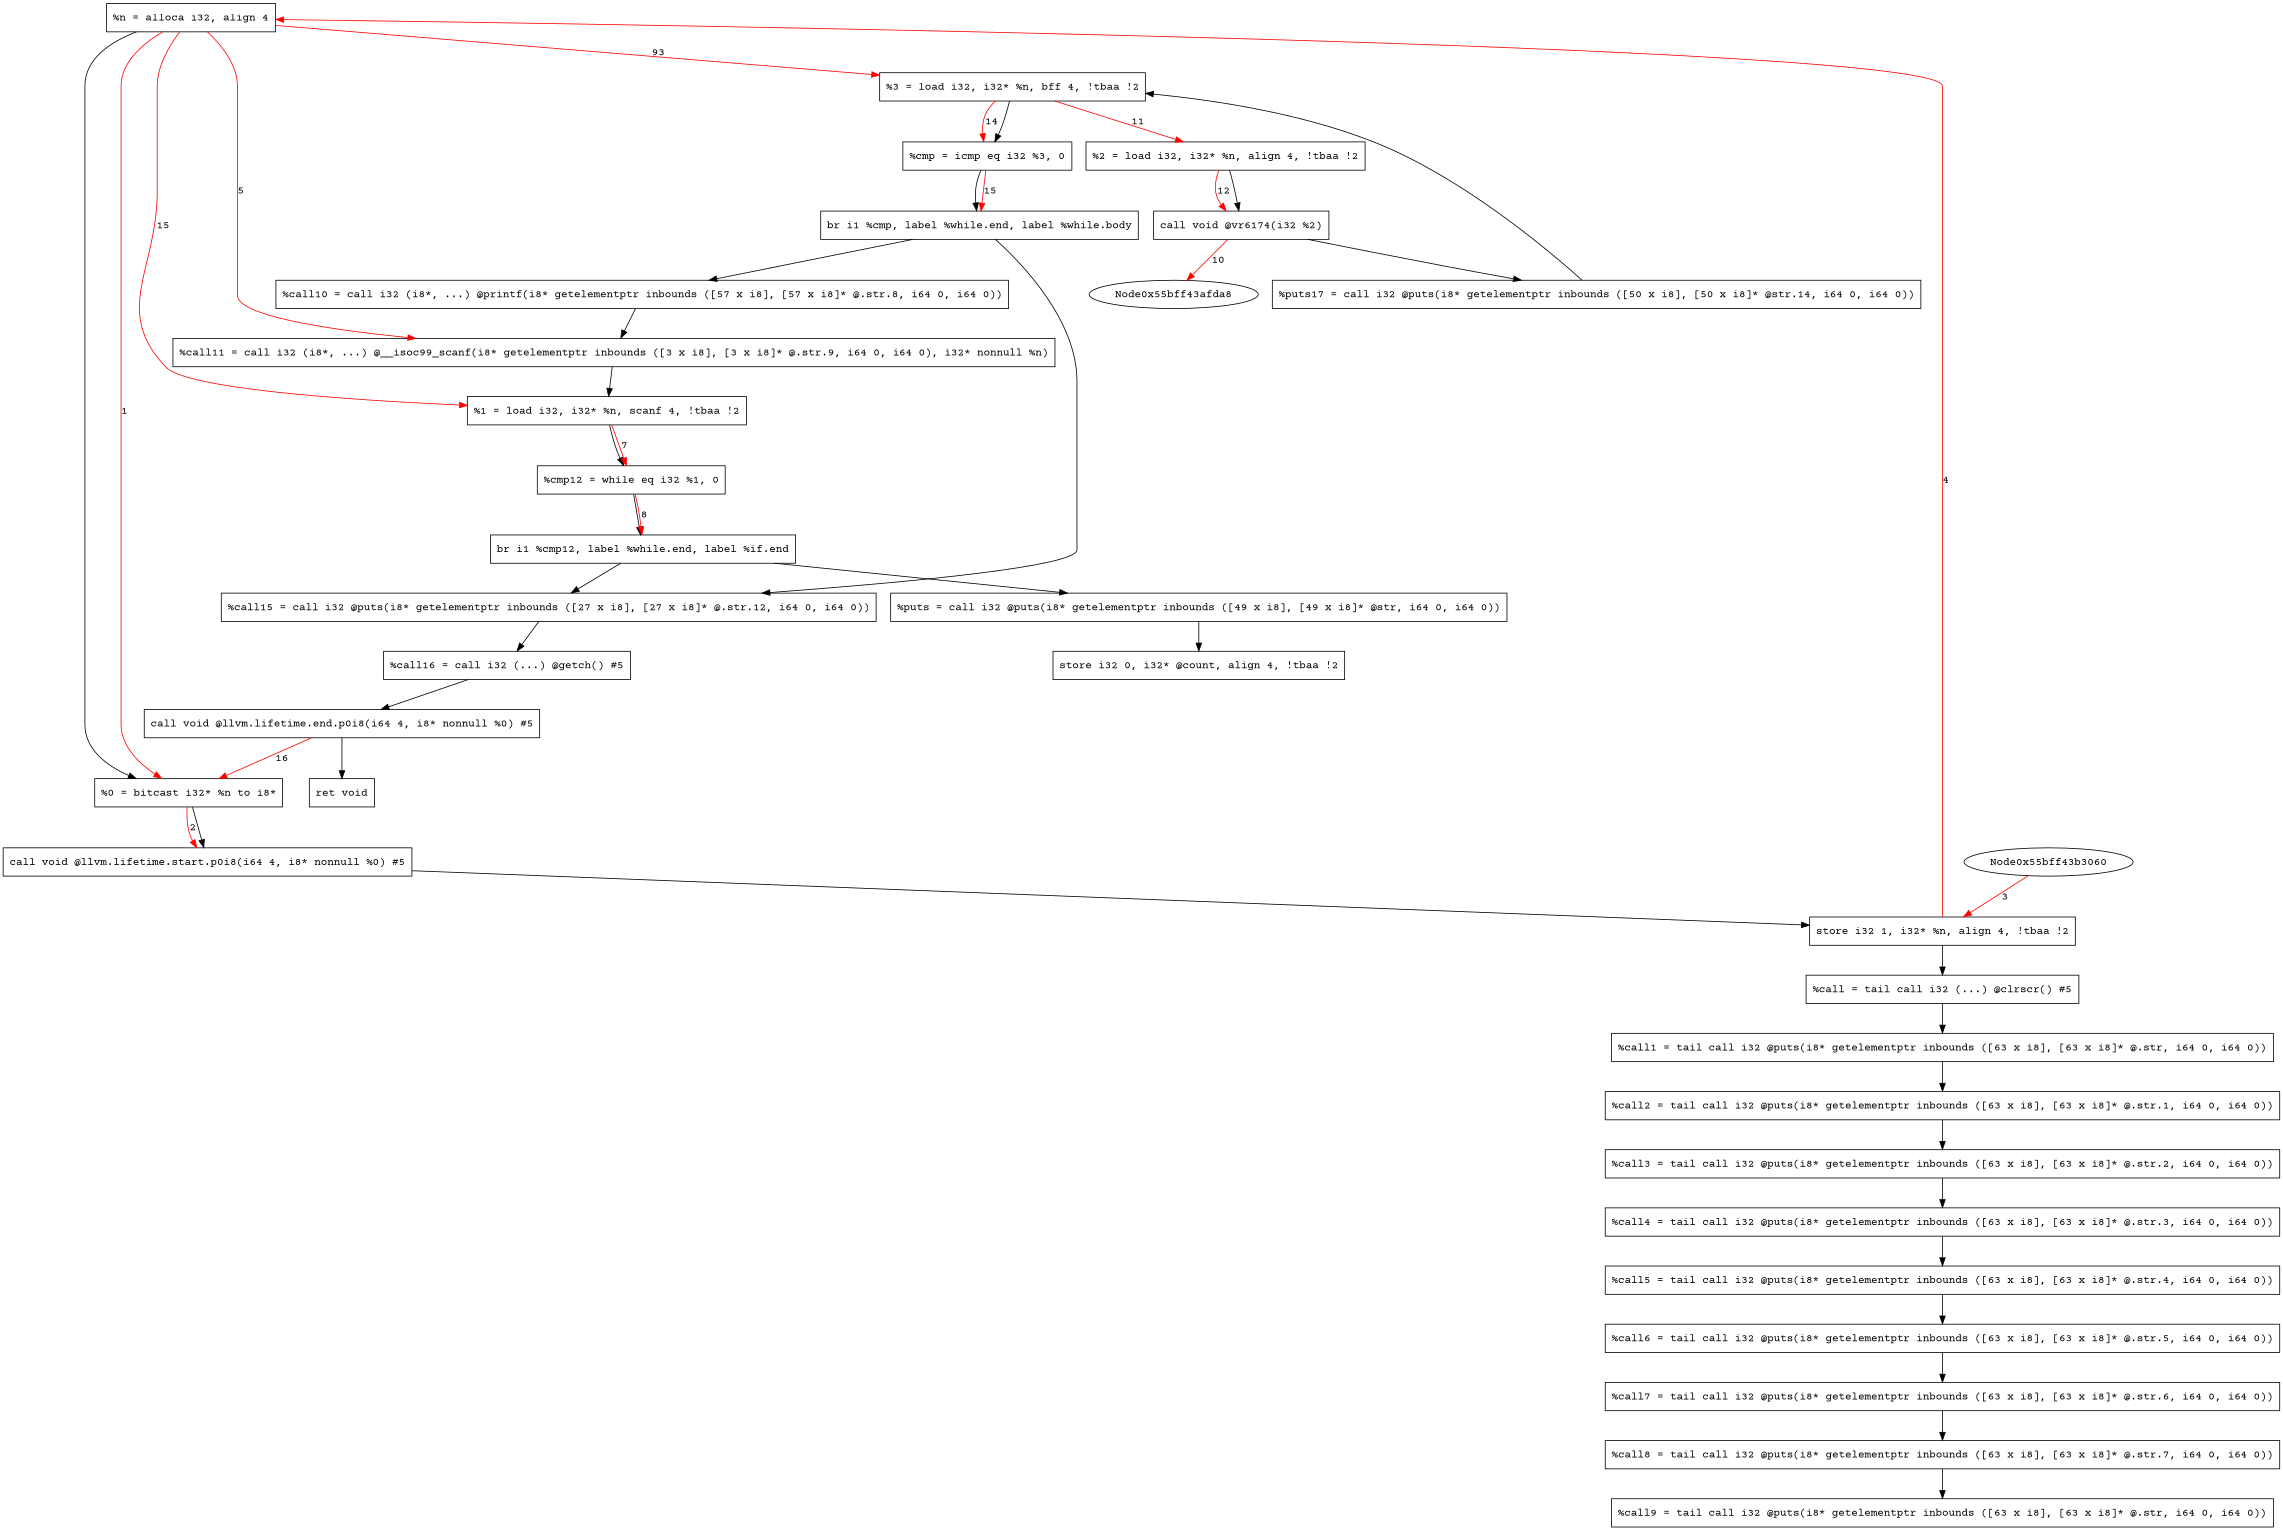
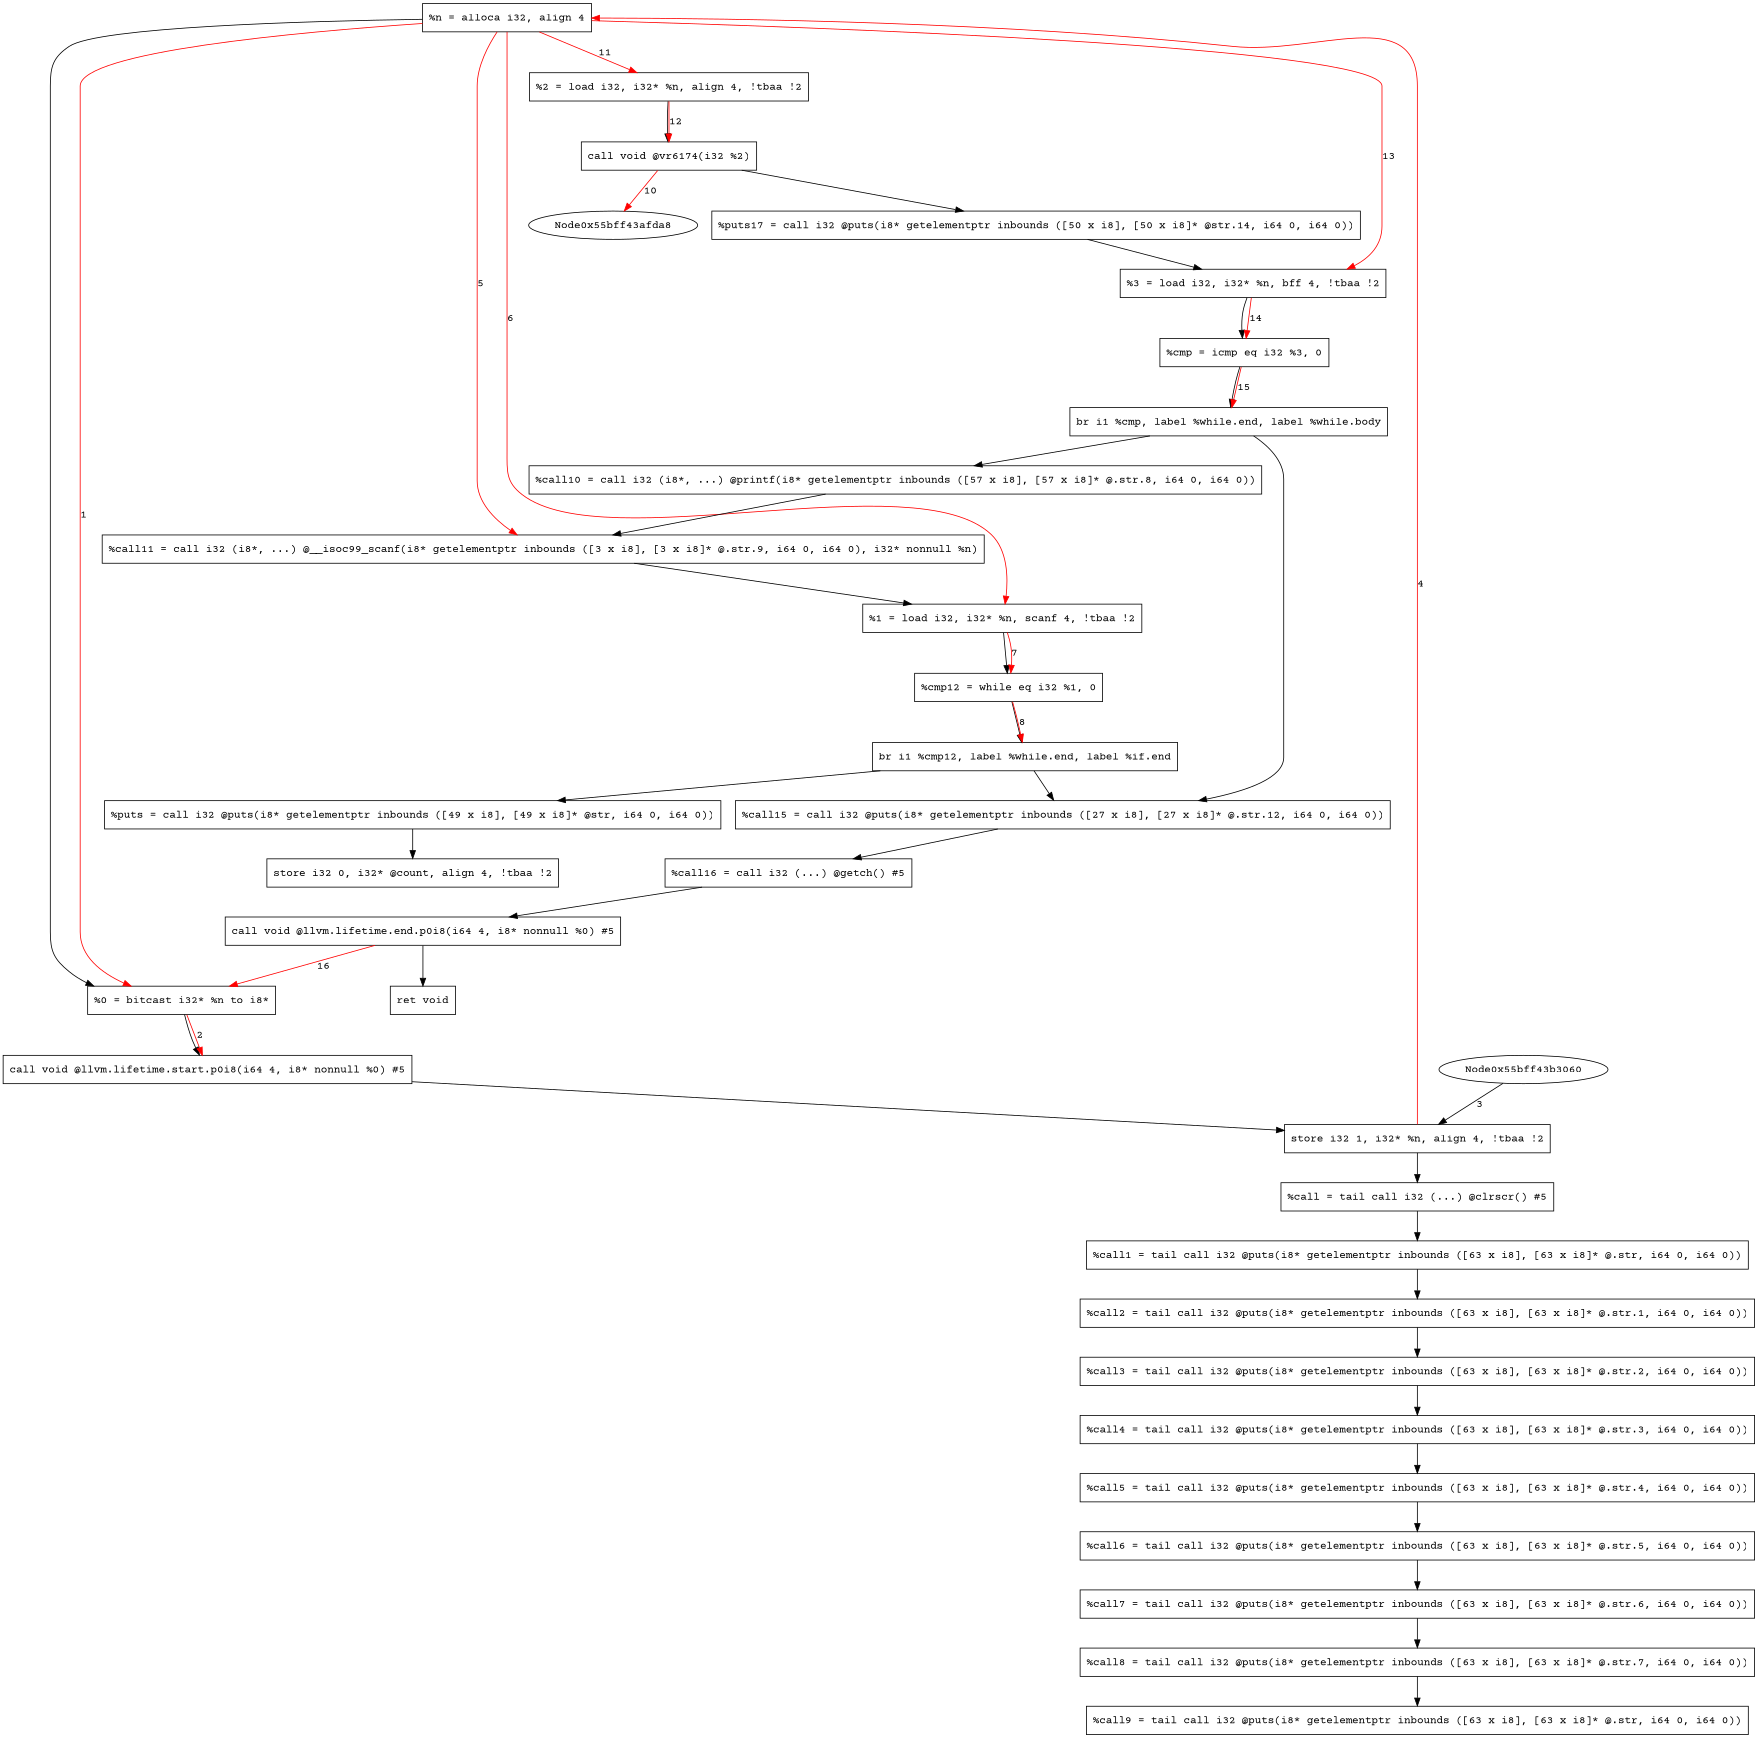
(658, 52) -> (1389, 156)
(1115, 120) -> (584, 51)
(163, 225) -> (511, 318)
(1999, 894) -> (1474, 1102)
